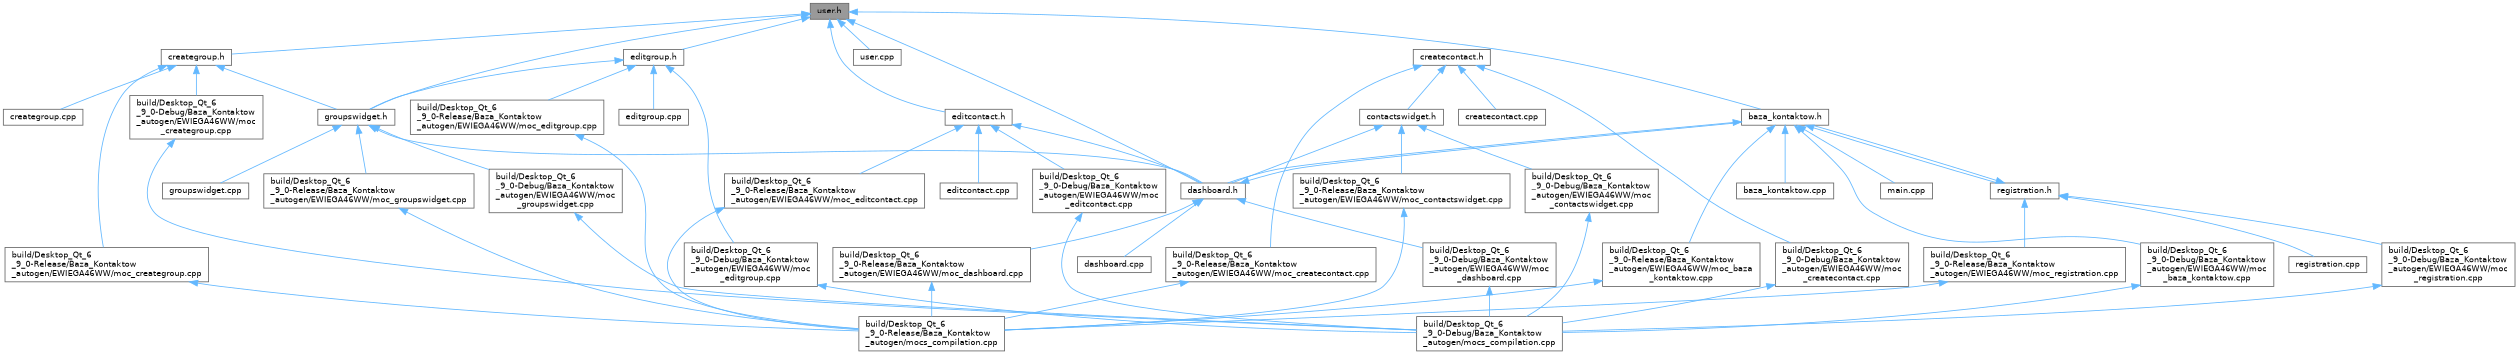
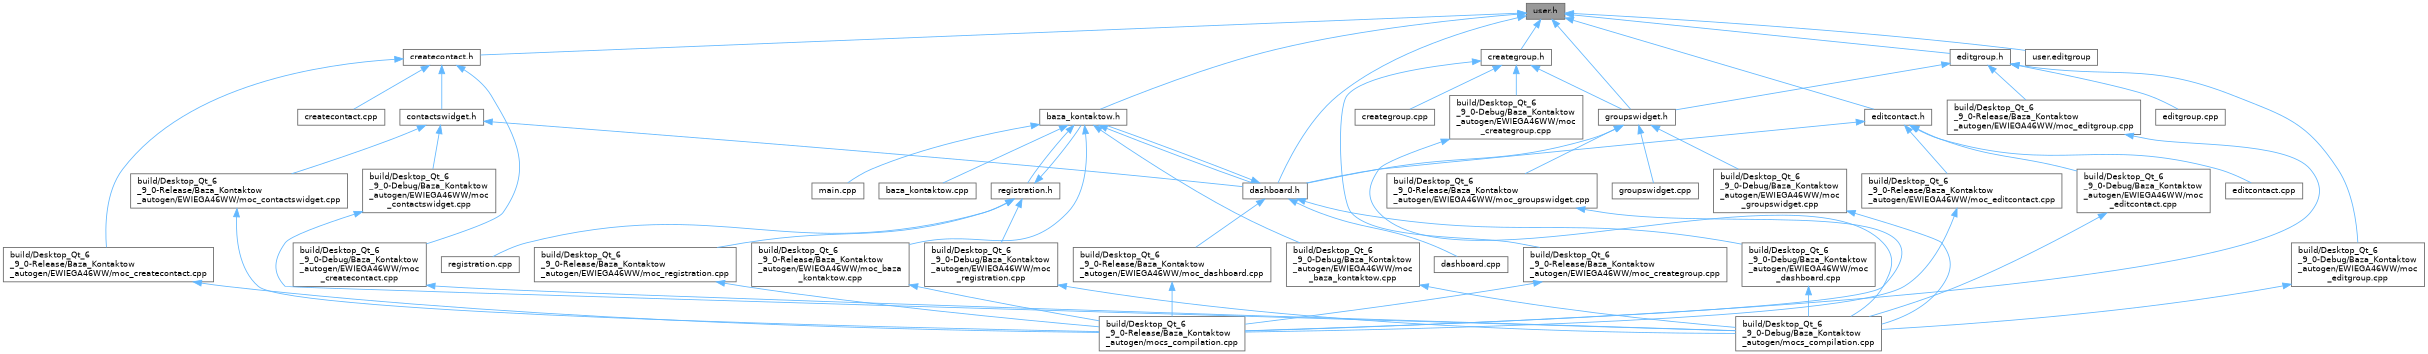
none -> (999, 34)
(877, 57) -> (2062, 57)
